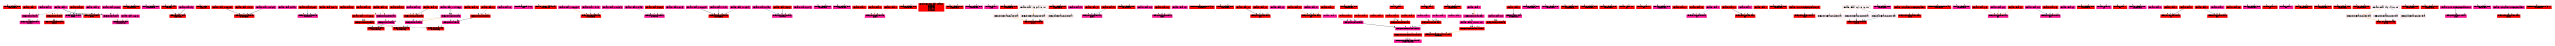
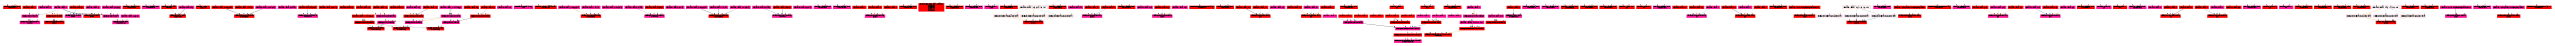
(1474, 16) -> (1474, 16)
(1408, 41) -> (1408, 41)
